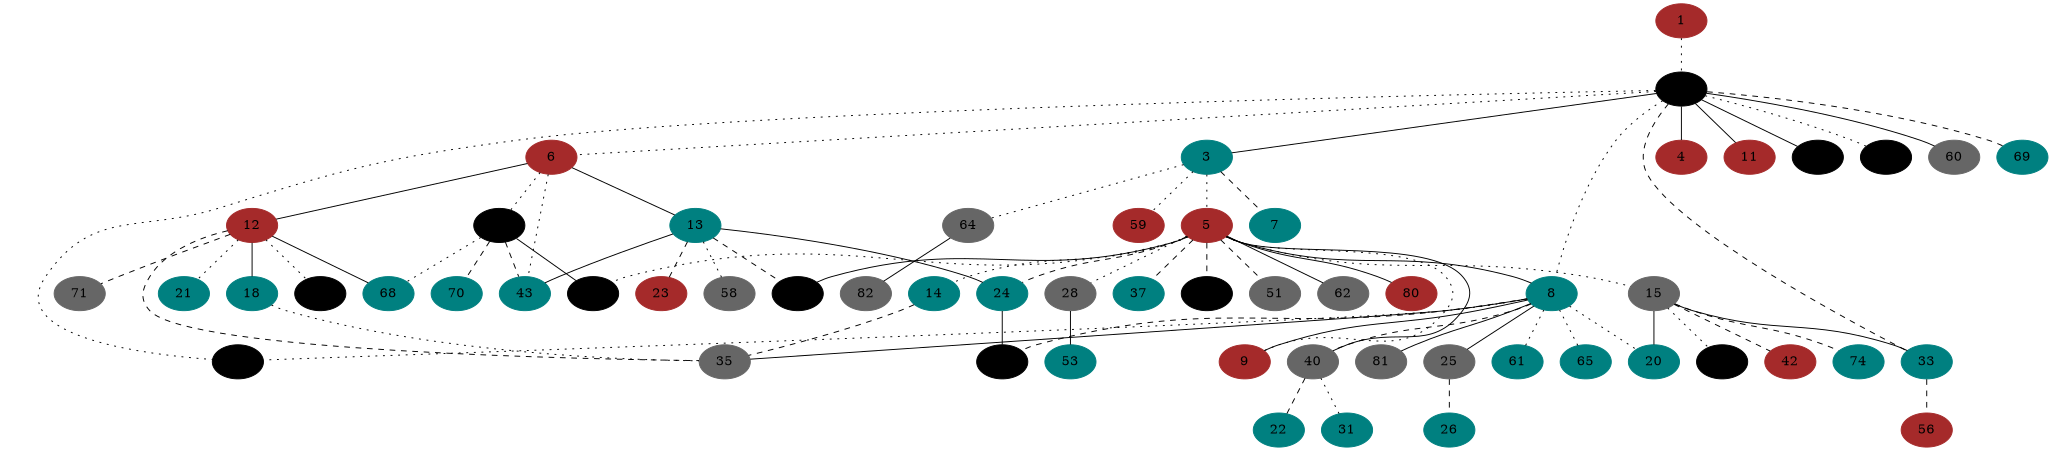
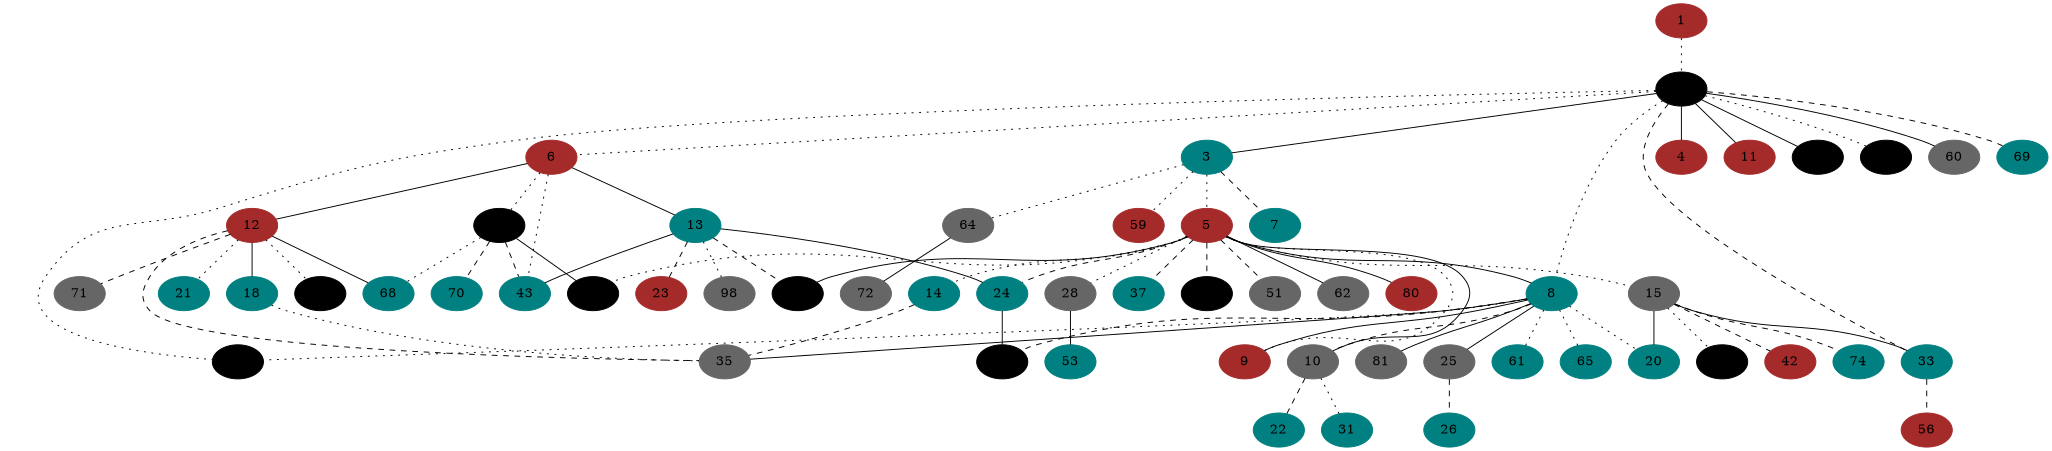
(729, 294) -> (729, 294)
(866, 294) -> (866, 294)
(1313, 362) -> (1313, 362)
